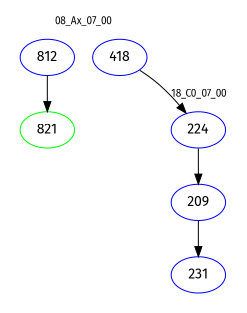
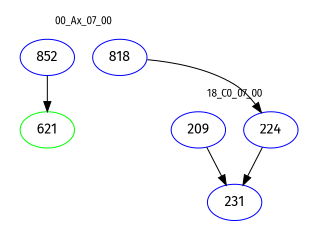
(84, 22) -> (84, 22)
(47, 57) -> (47, 57)
(120, 57) -> (120, 57)
(47, 130) -> (47, 130)
(198, 161) -> (255, 162)
